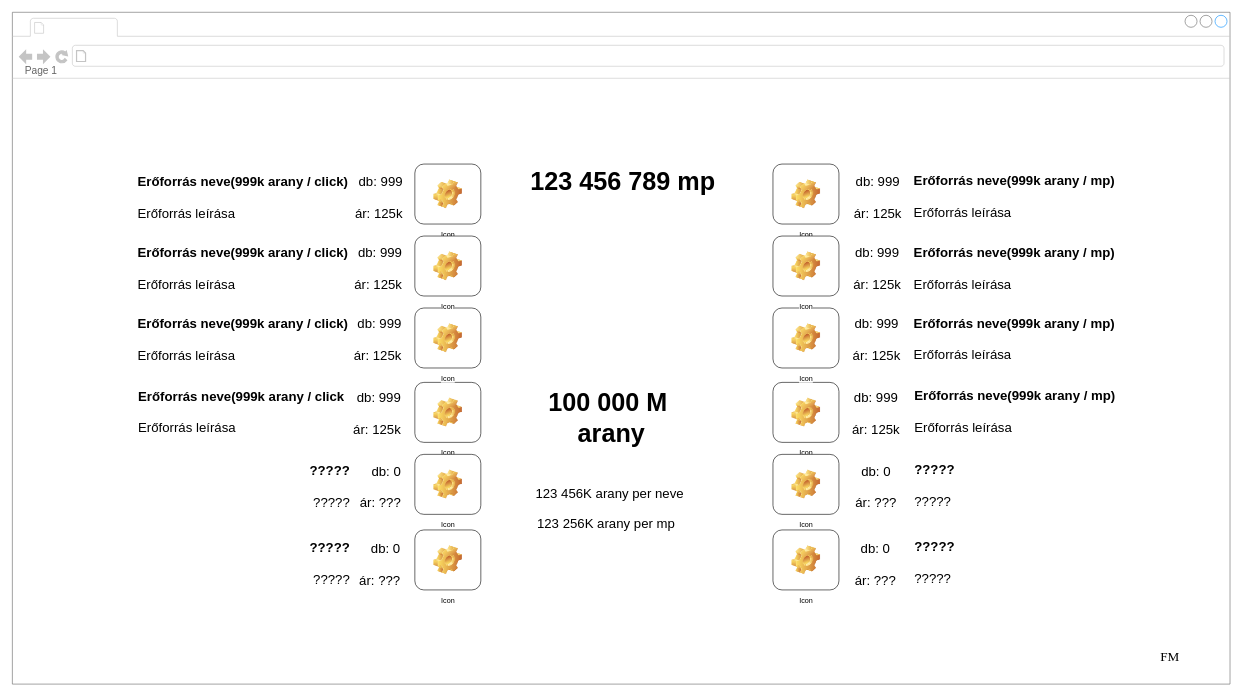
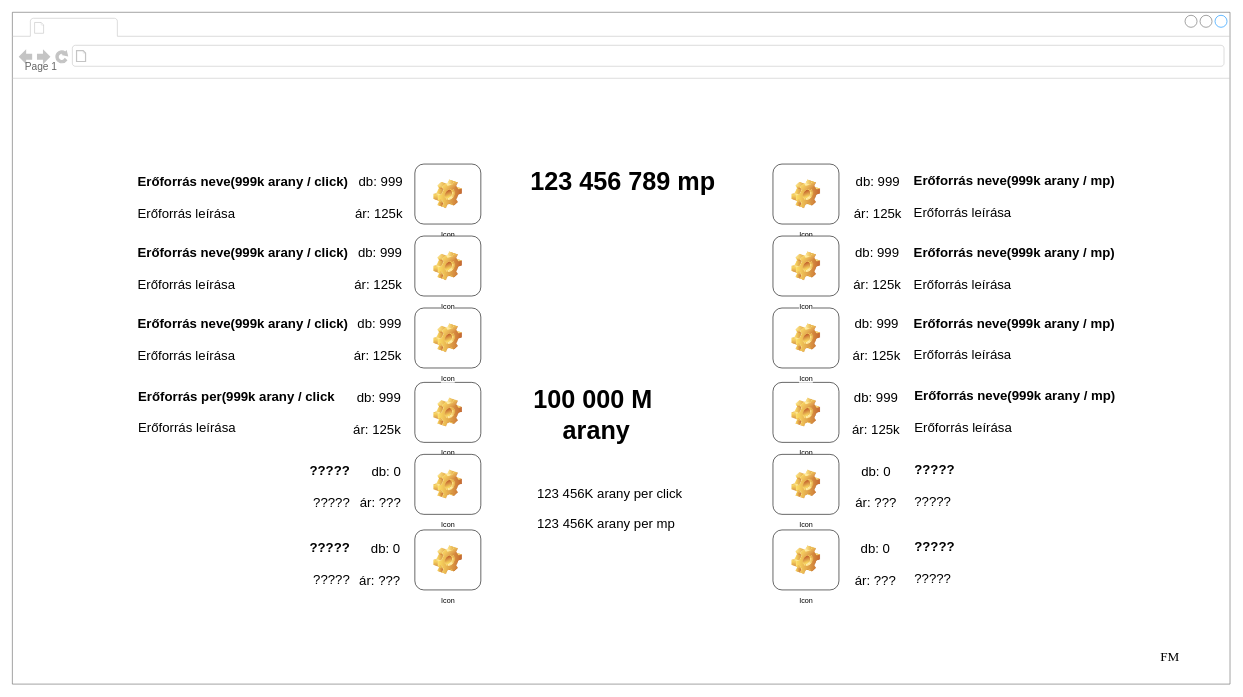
(75, 71) -> (57, 67)
(209, 413) -> (207, 413)
(608, 419) -> (593, 416)
(610, 494) -> (610, 494)
(606, 525) -> (606, 525)
